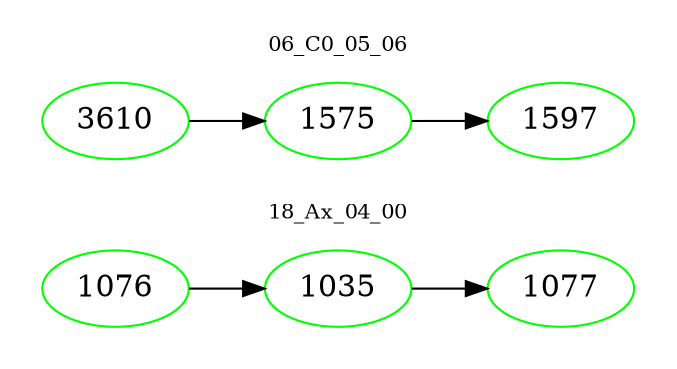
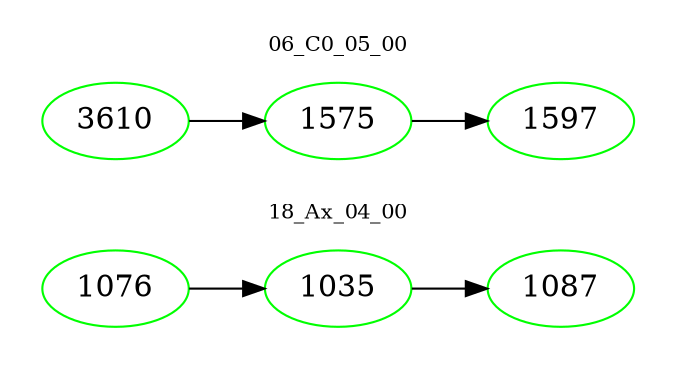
(338, 46) -> (338, 46)
(561, 289) -> (561, 289)
